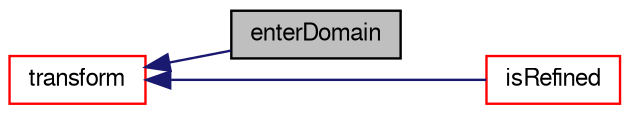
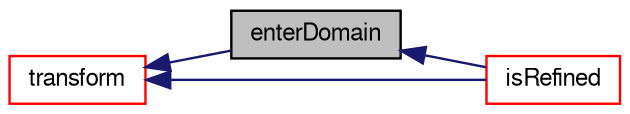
none -> (456, 61)
